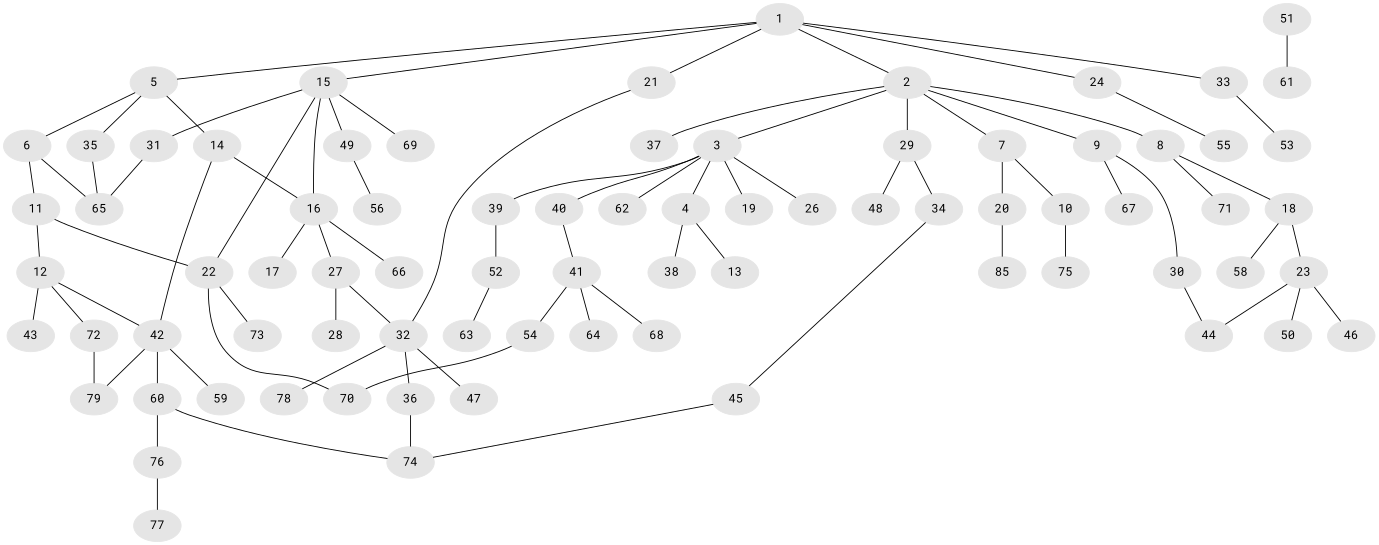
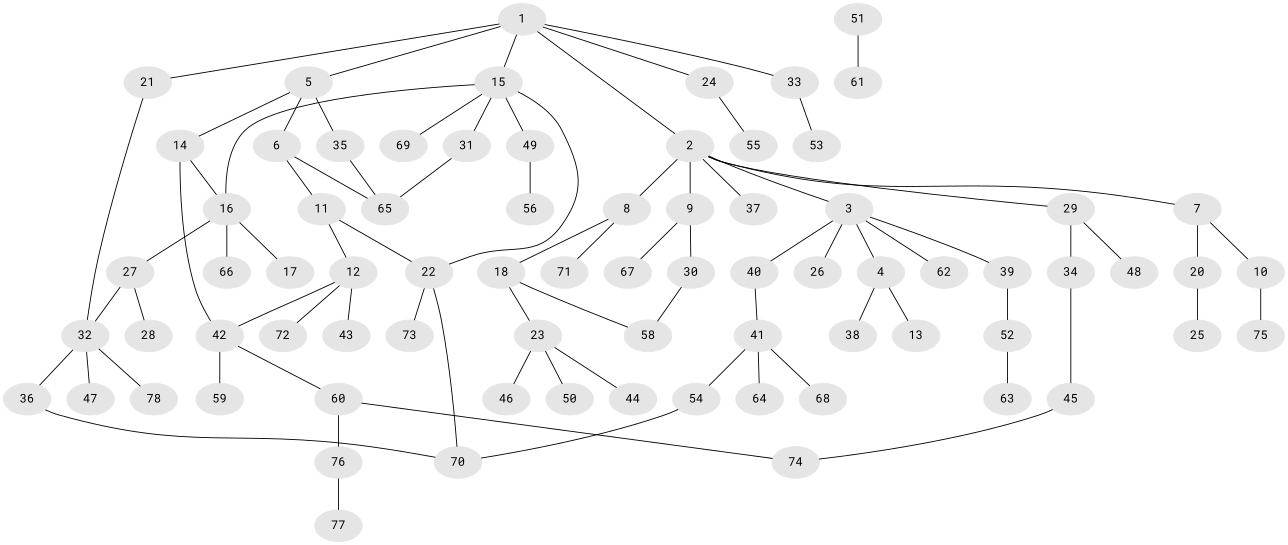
(749, 209) -> none
(1002, 273) -> (1197, 336)
(1193, 304) -> (669, 304)
(94, 399) -> none
(411, 431) -> (239, 438)
